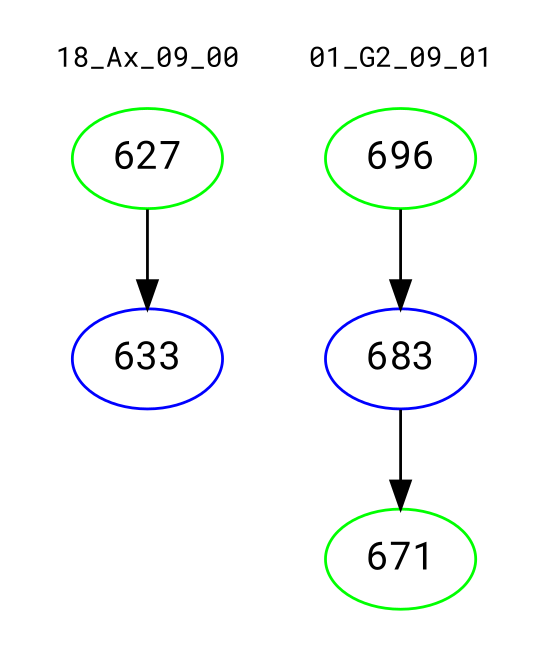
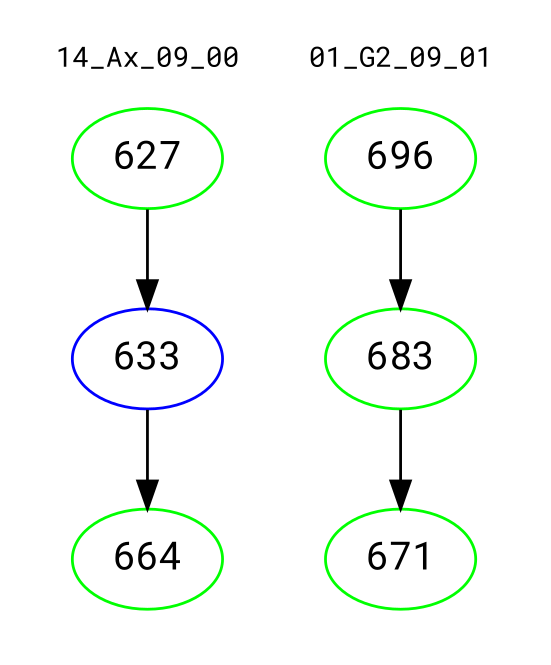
(149, 60) -> (149, 60)
(401, 359) -> (401, 359)
none -> (147, 559)
